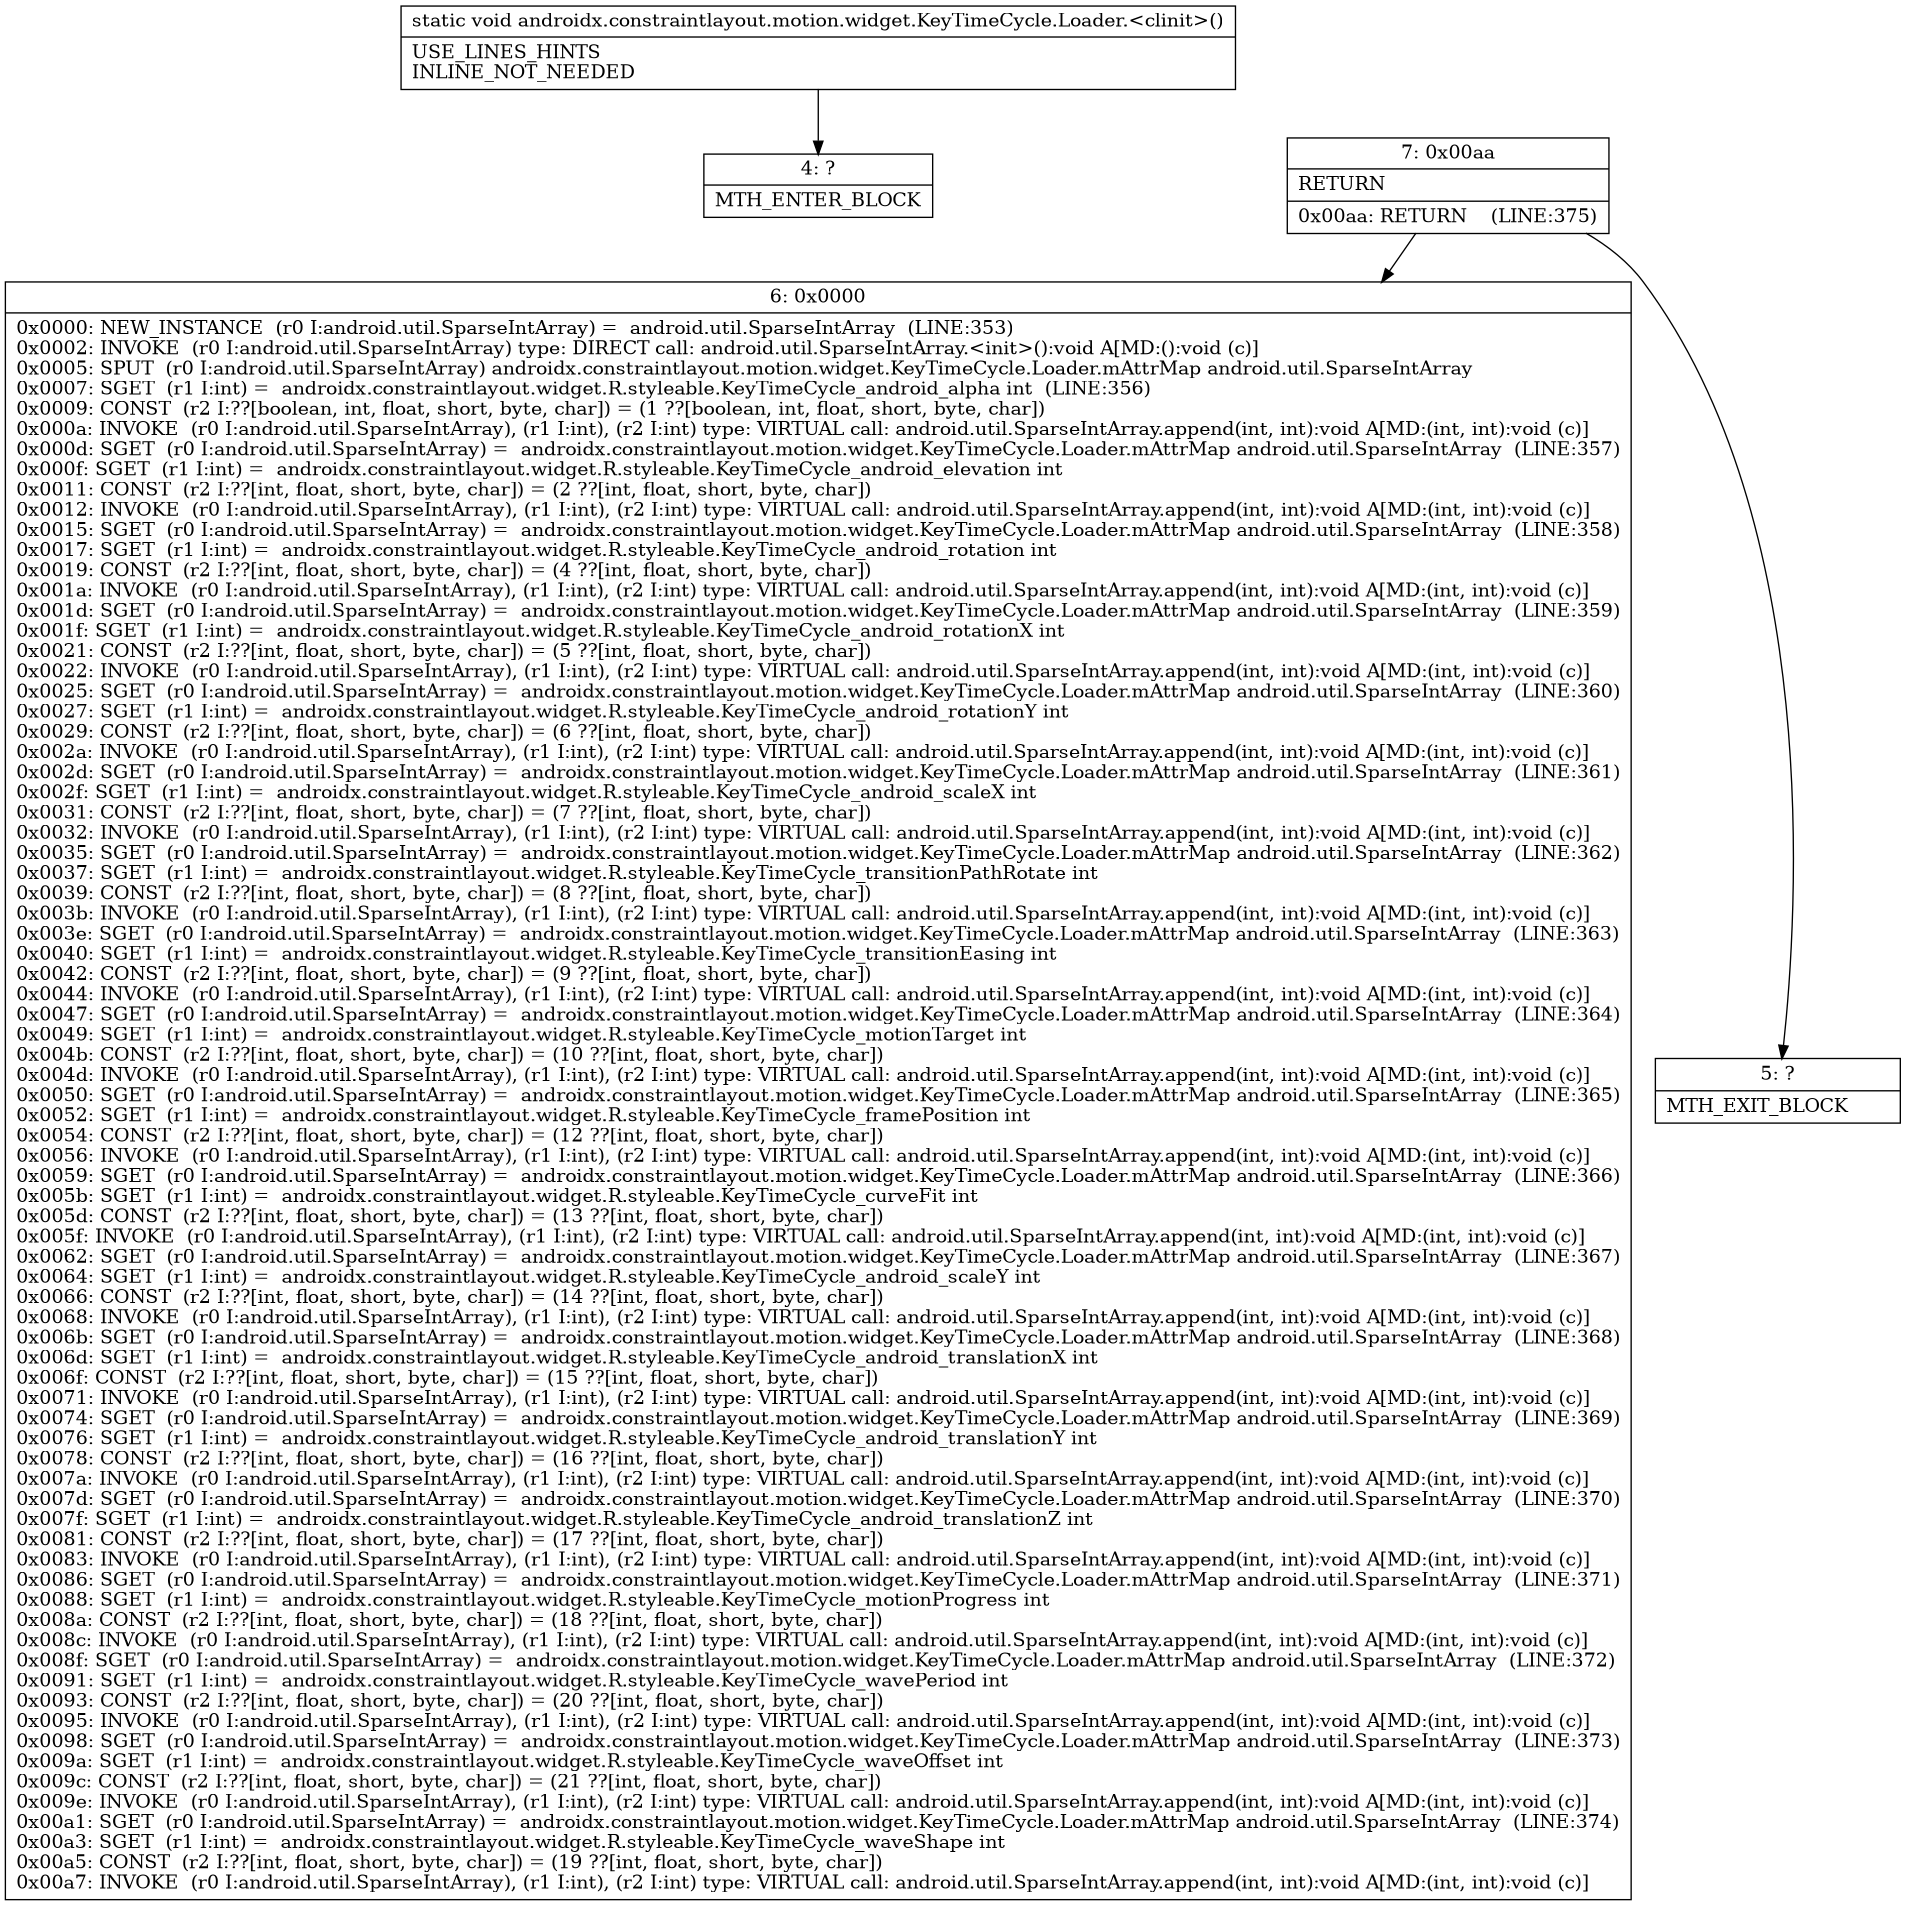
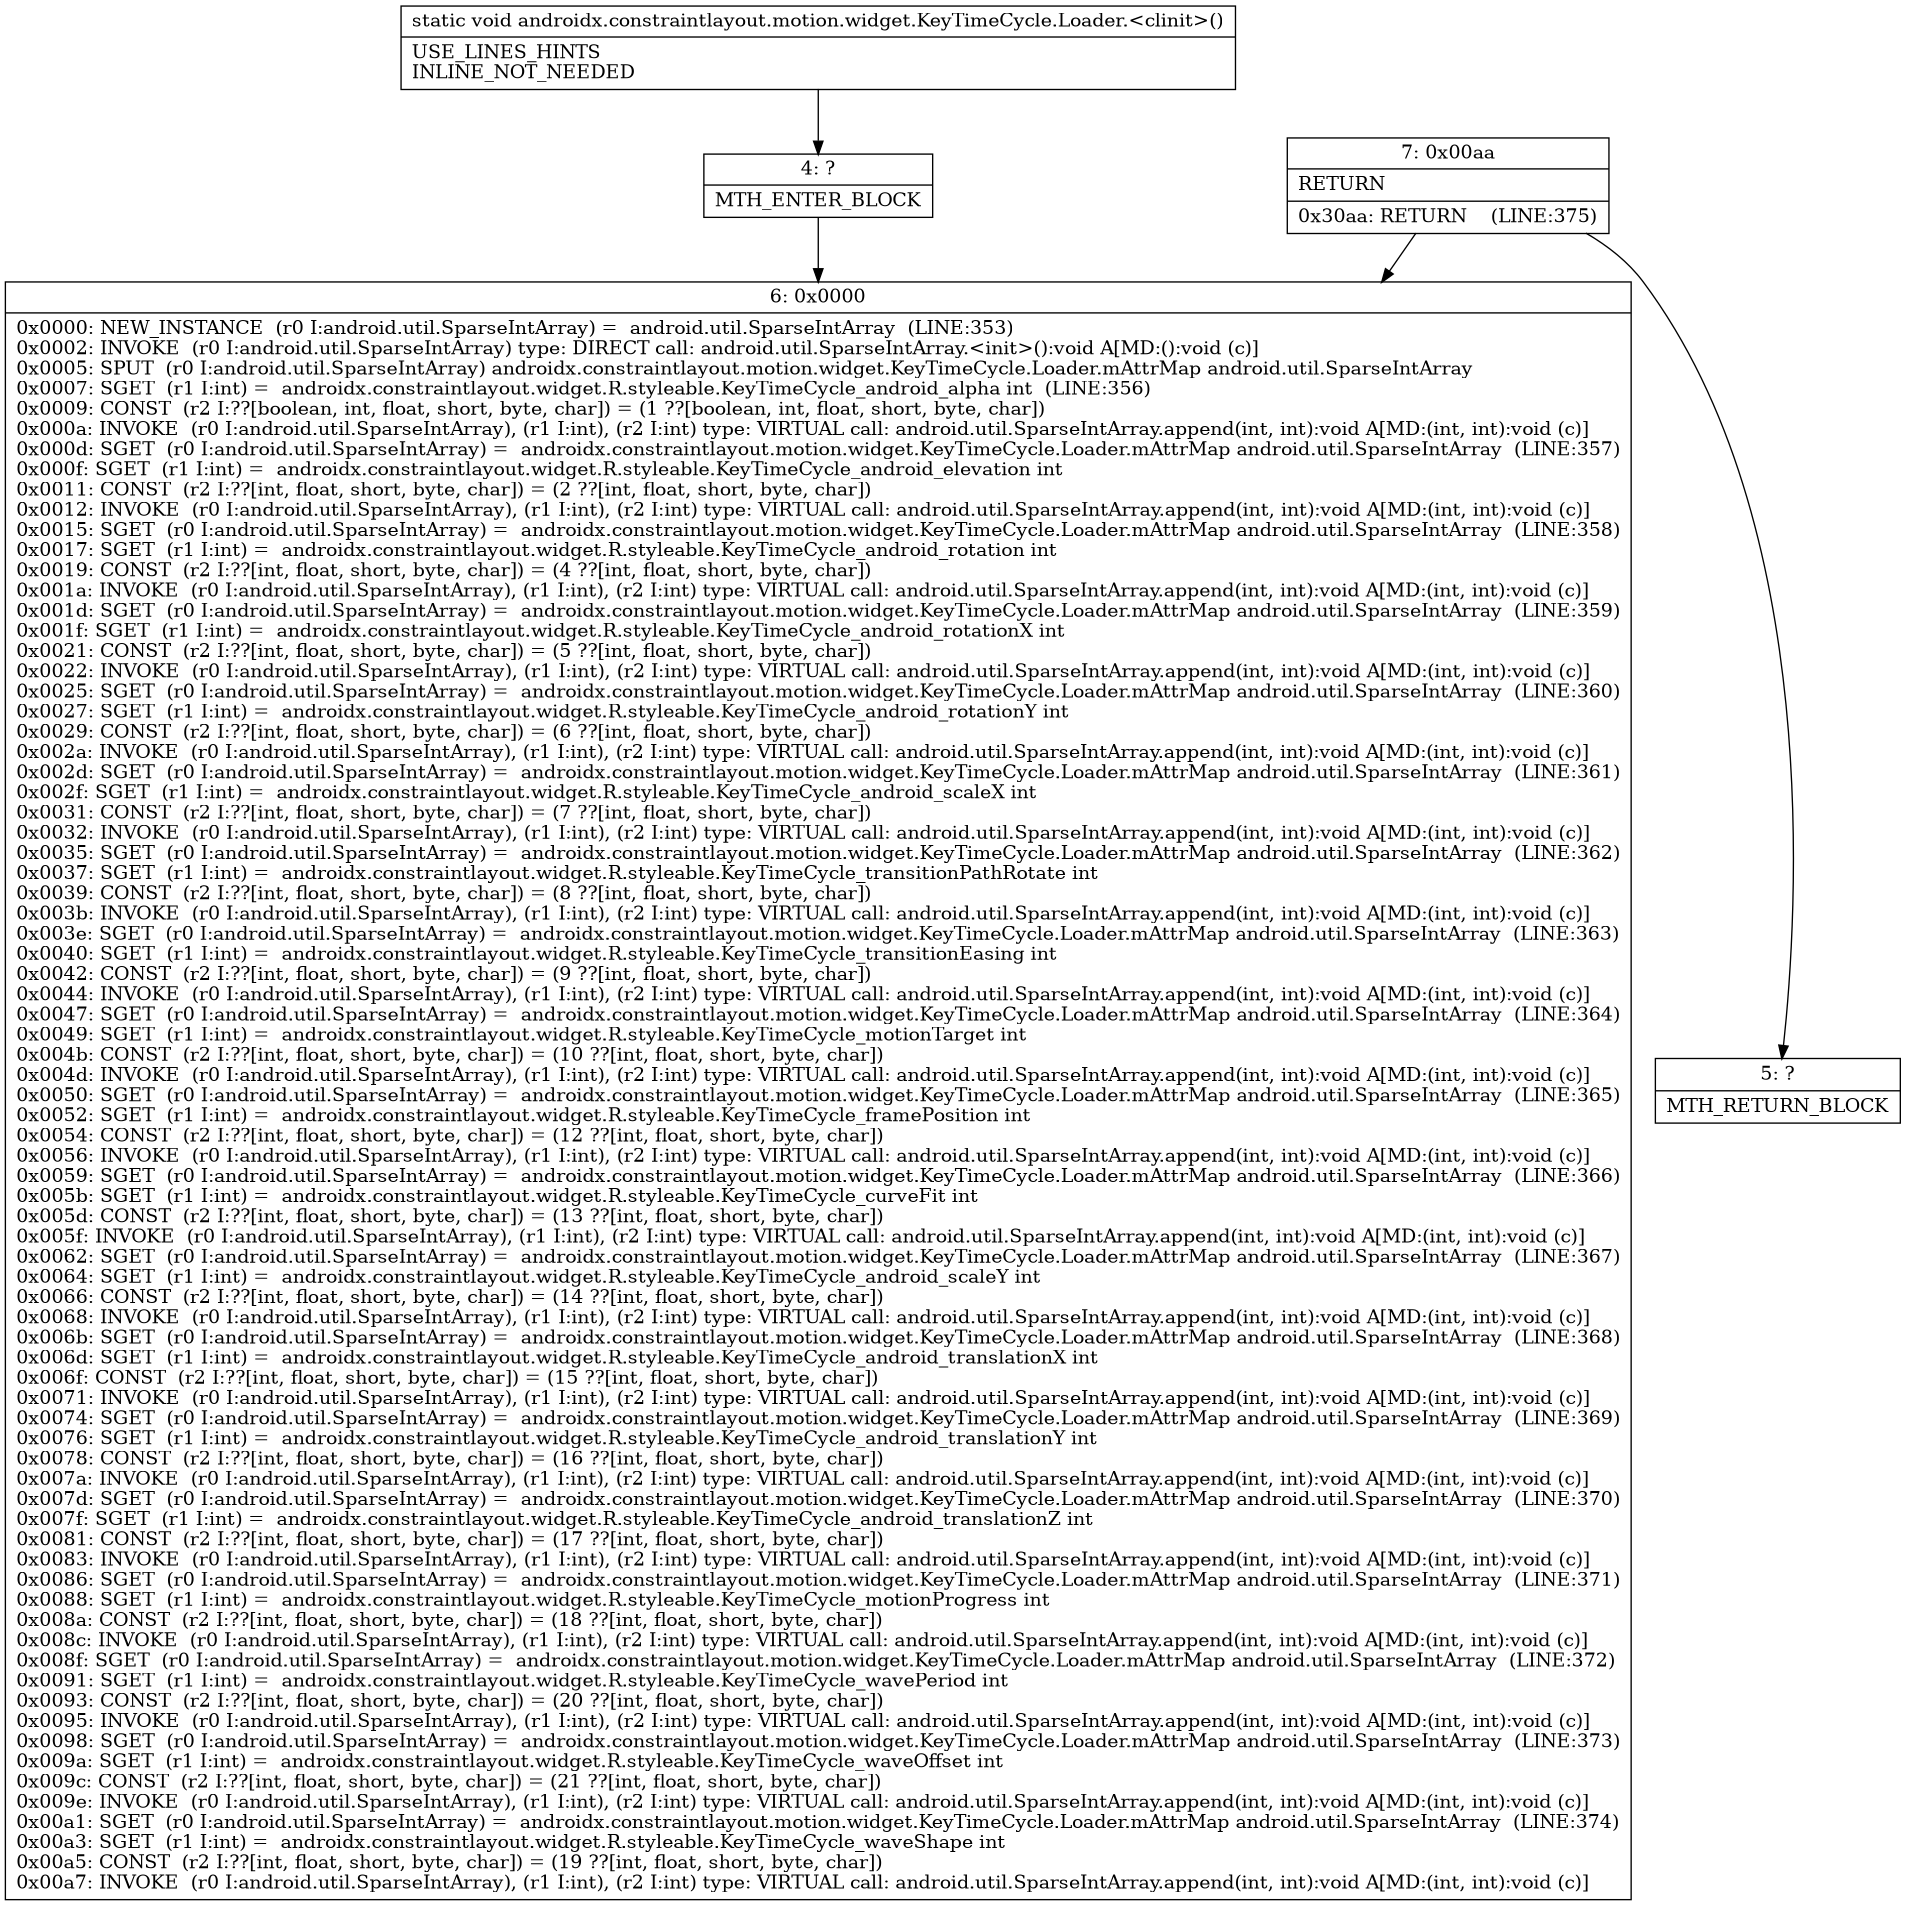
(1448, 217) -> (1448, 217)
none -> (818, 243)
(1758, 1106) -> (1778, 1106)
